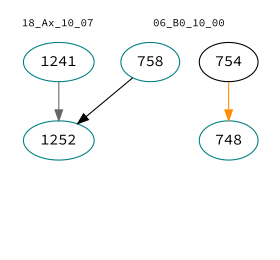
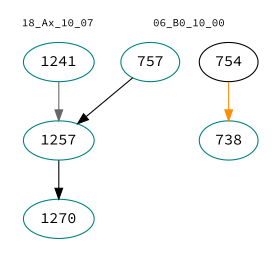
(150, 62) -> (150, 62)
(59, 140) -> (59, 140)
(229, 140) -> (229, 140)
none -> (59, 219)
